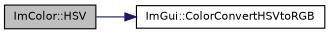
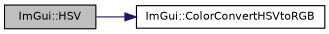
(50, 17) -> (50, 17)
